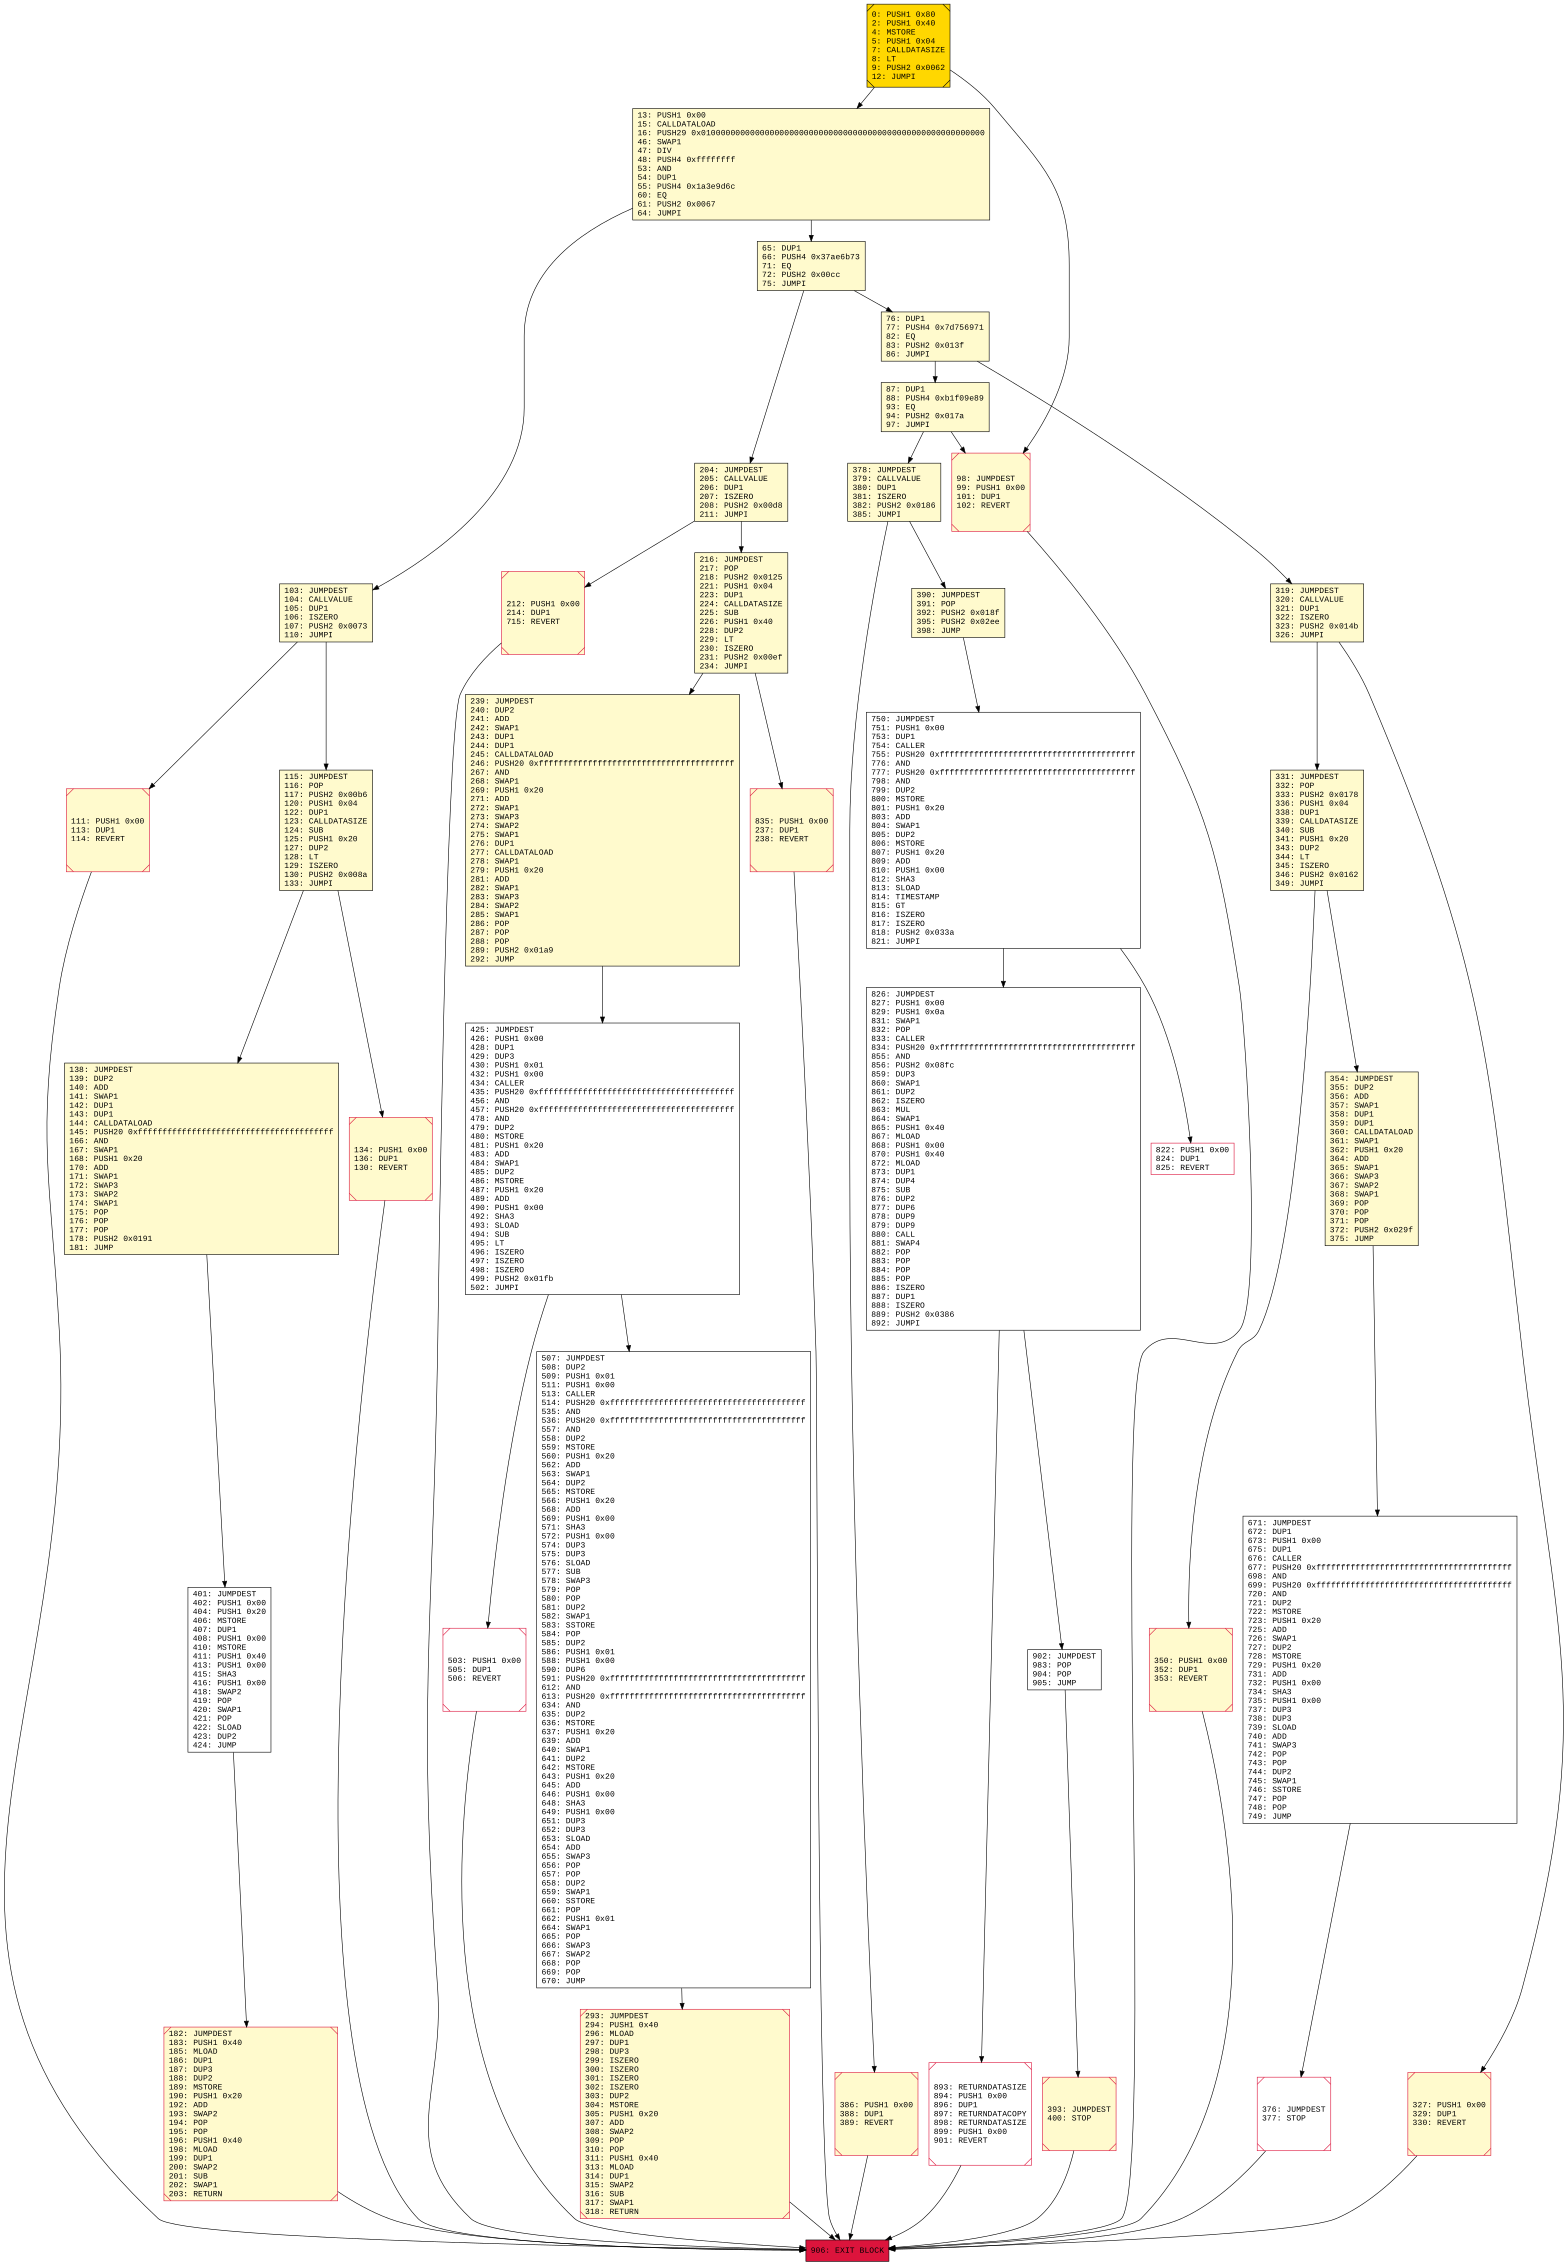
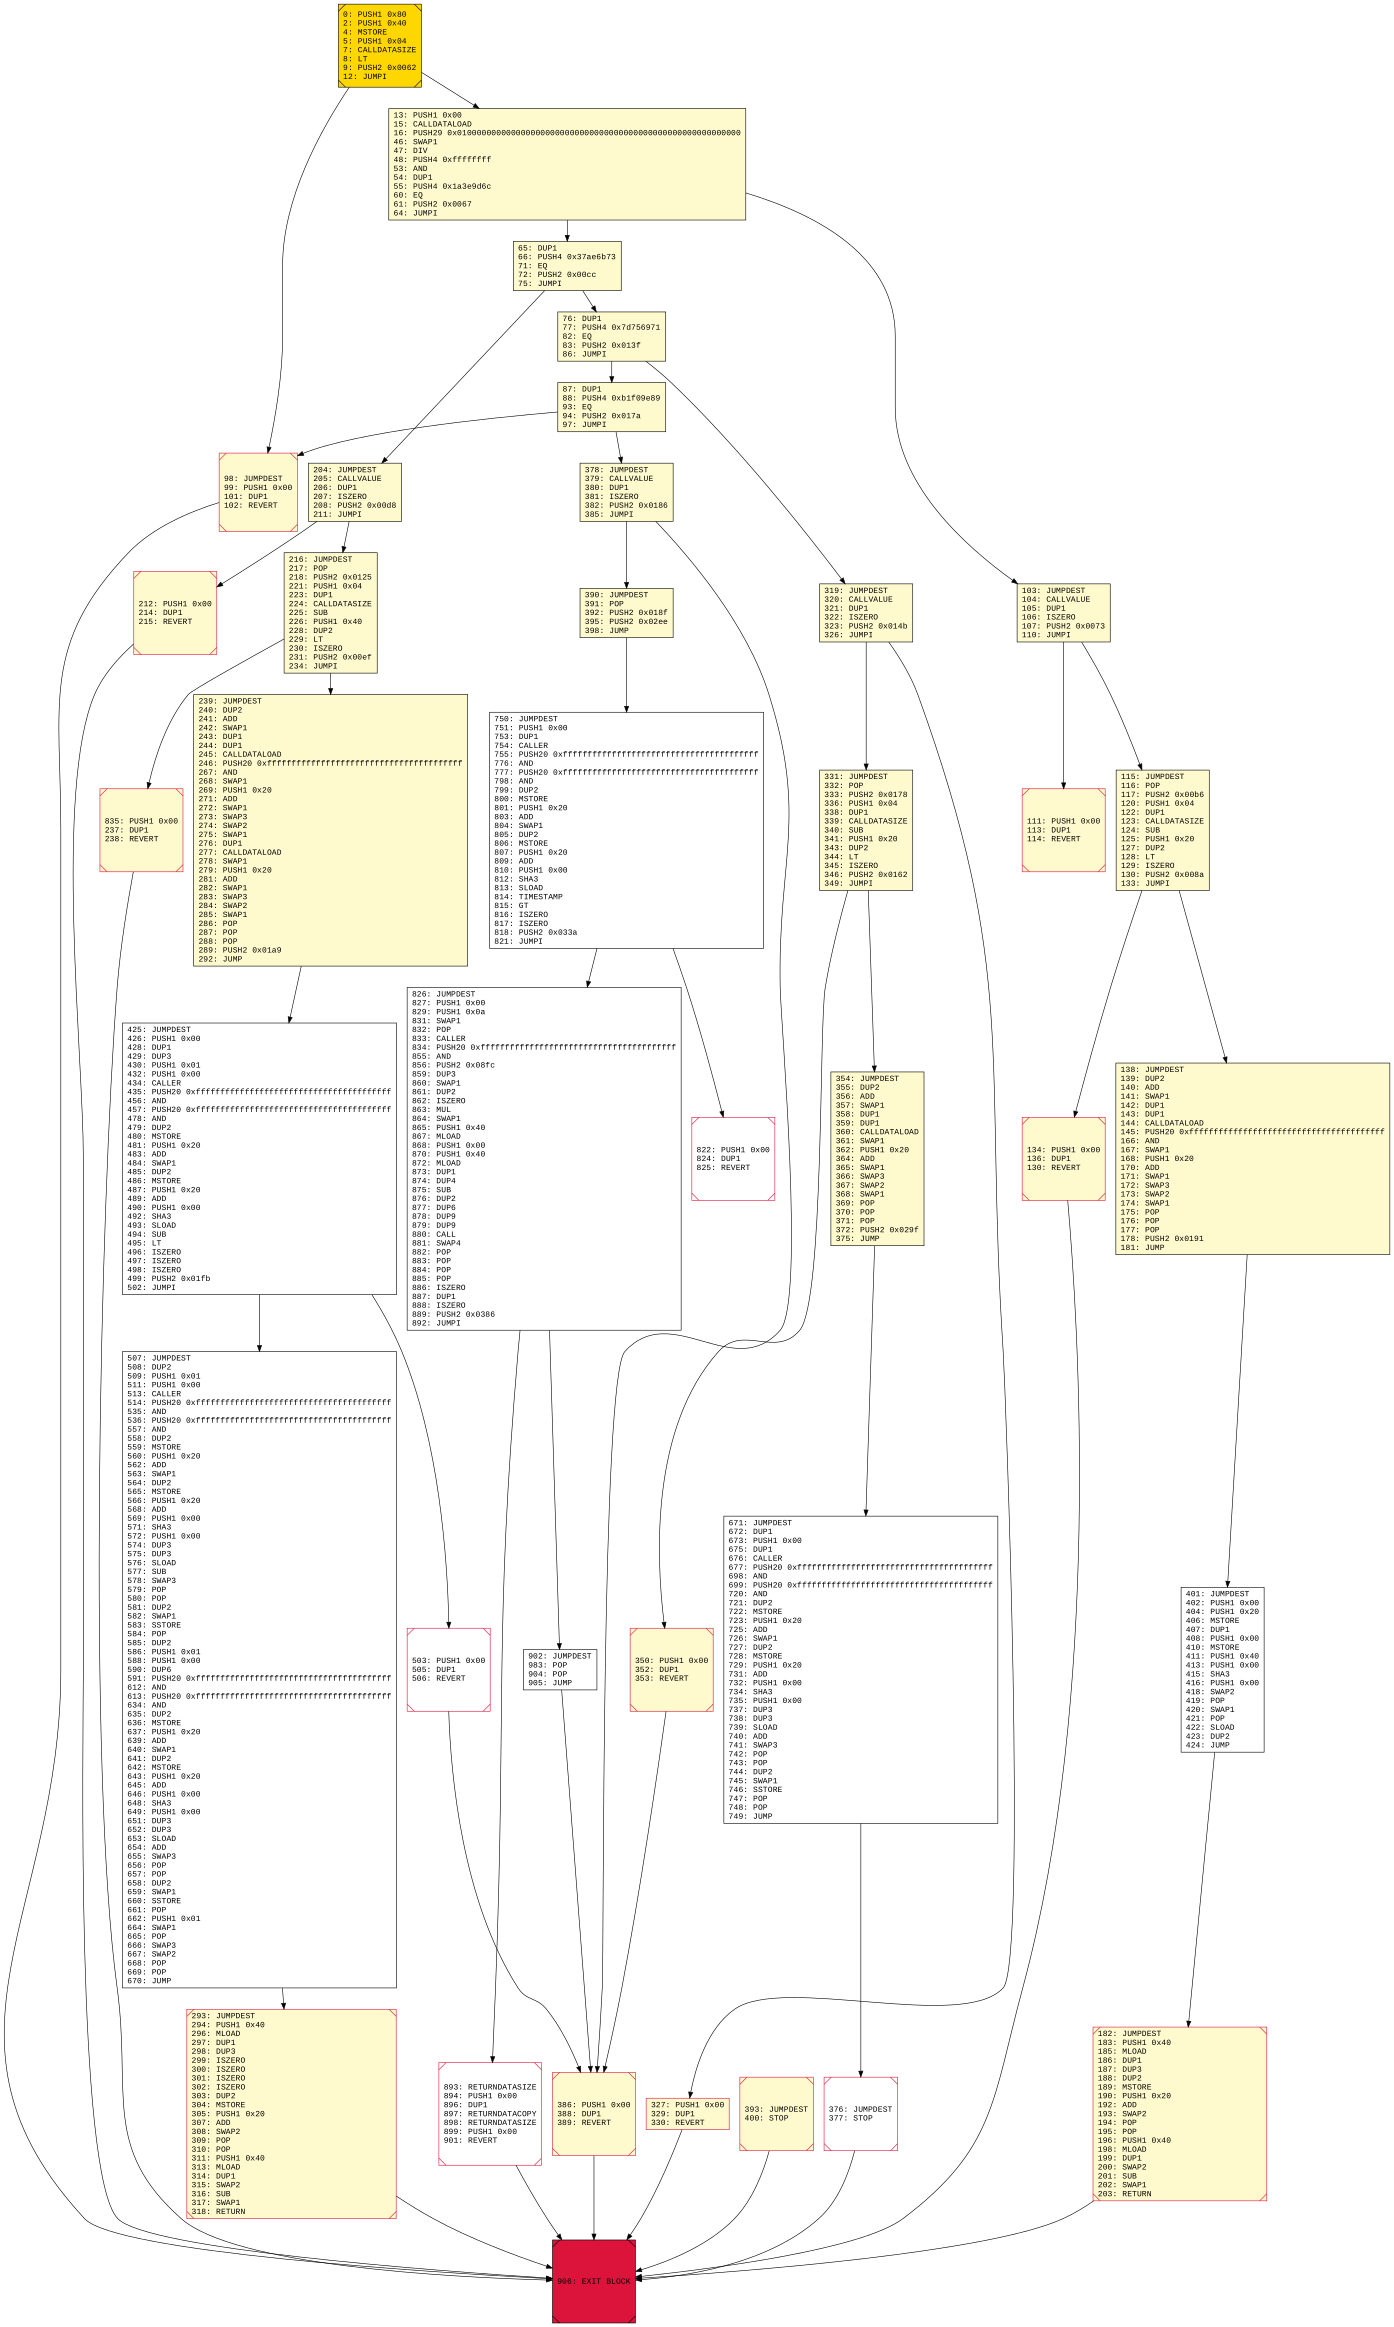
(543, 613) -> (175, 613)
(1193, 1159) -> (733, 1159)
(1072, 1881) -> (576, 1878)
(6, 1885) -> none
(494, 2089) -> (480, 1903)
(1211, 2097) -> (639, 1889)
(1449, 2114) -> (688, 2114)
(847, 2251) -> (594, 2281)
